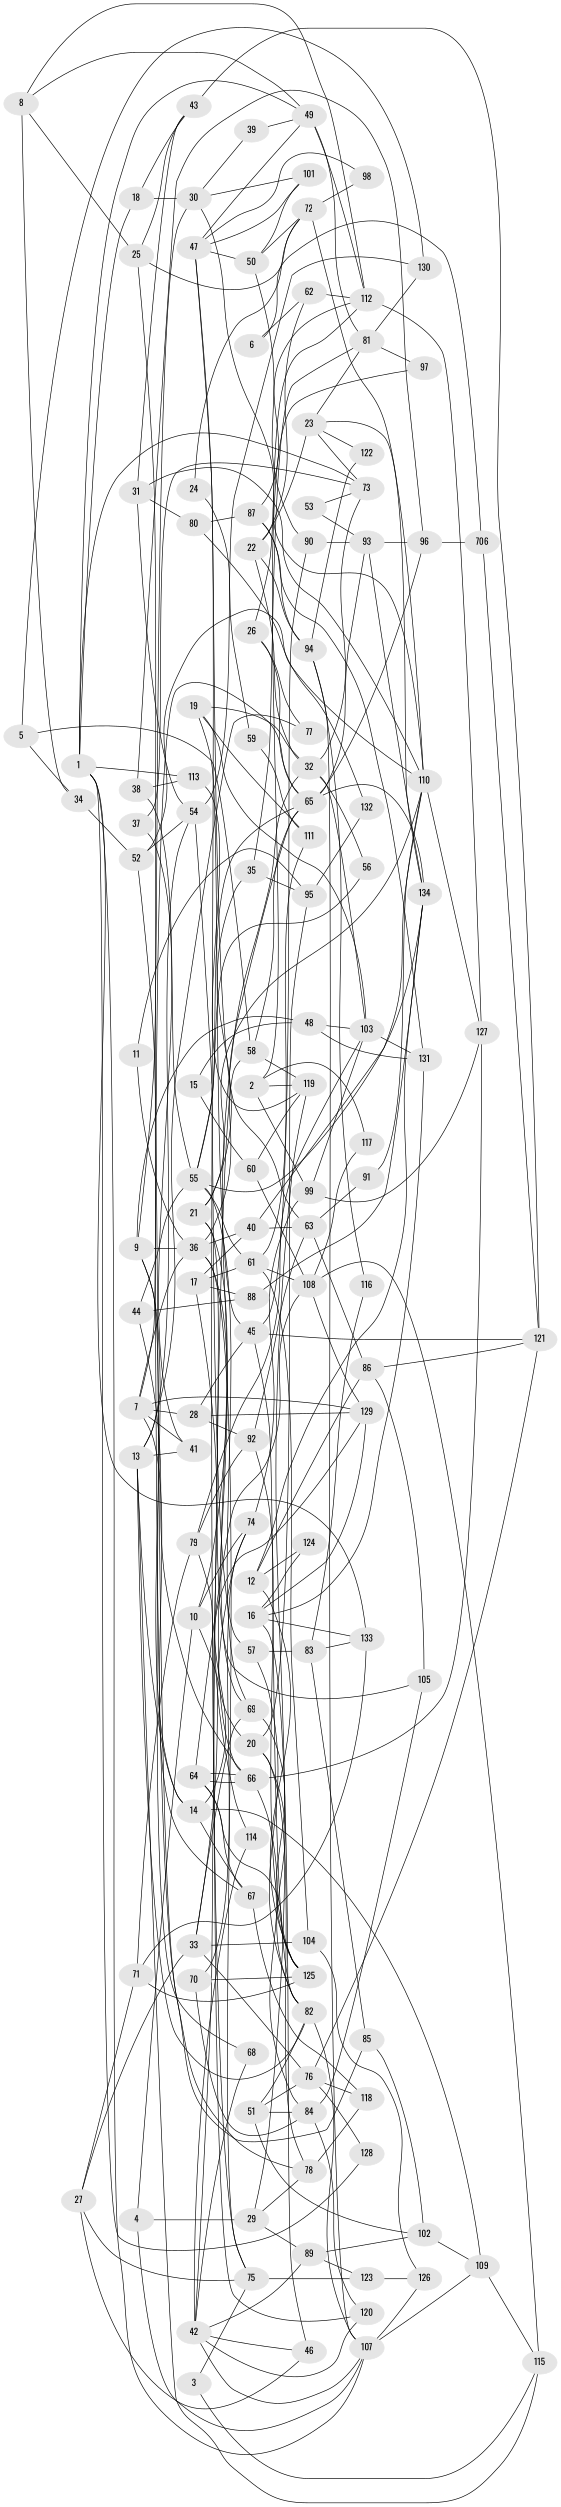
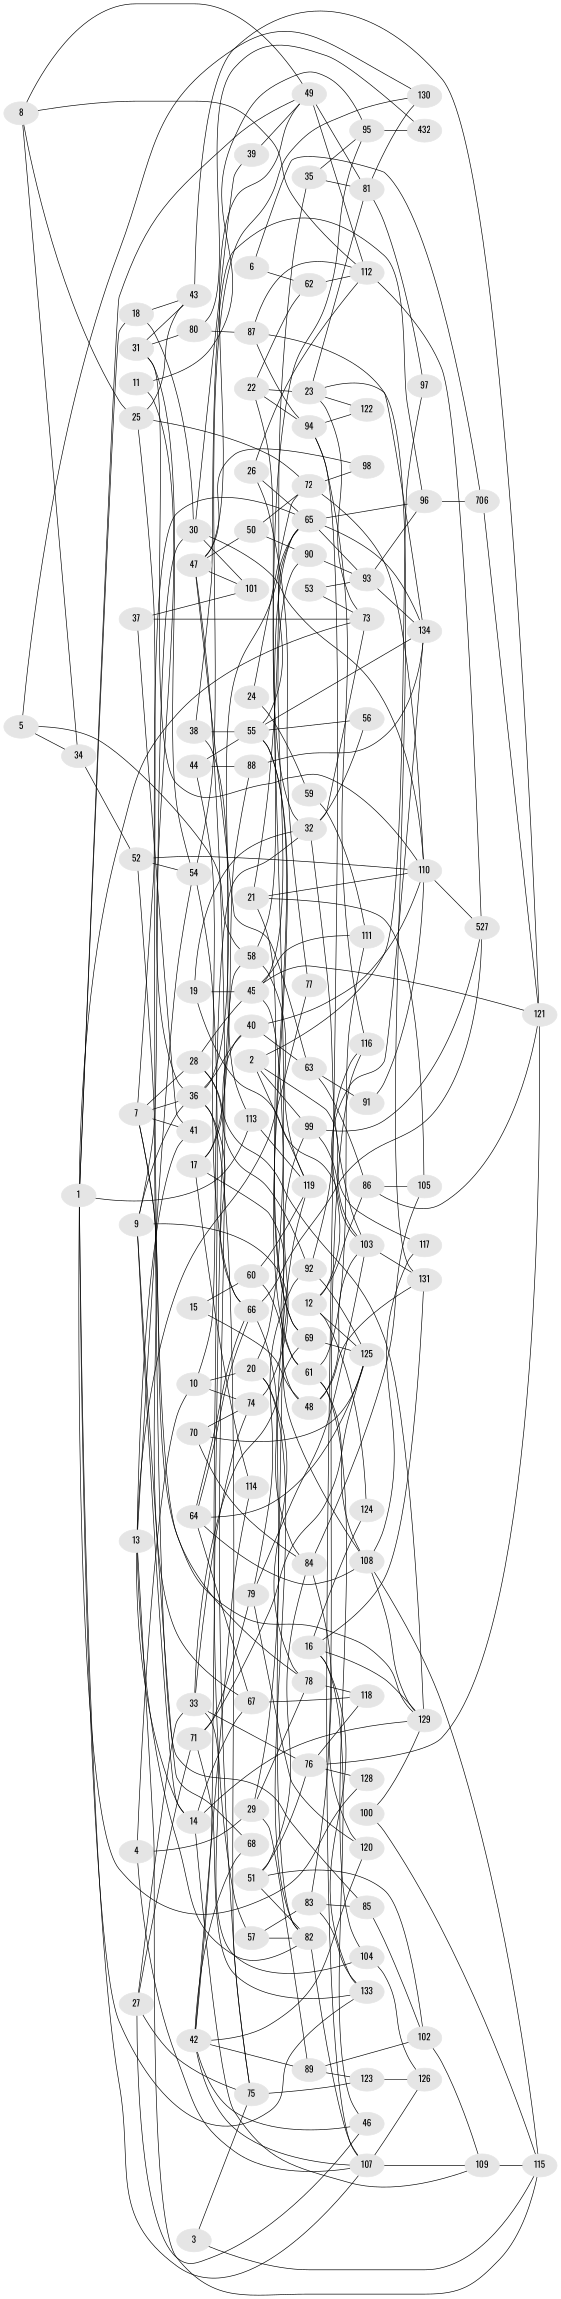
(280, 218) -> (194, 604)
(249, 774) -> (298, 944)
(367, 808) -> (425, 131)
(482, 1033) -> (482, 928)
(275, 1342) -> (329, 1191)
none -> (367, 1814)
